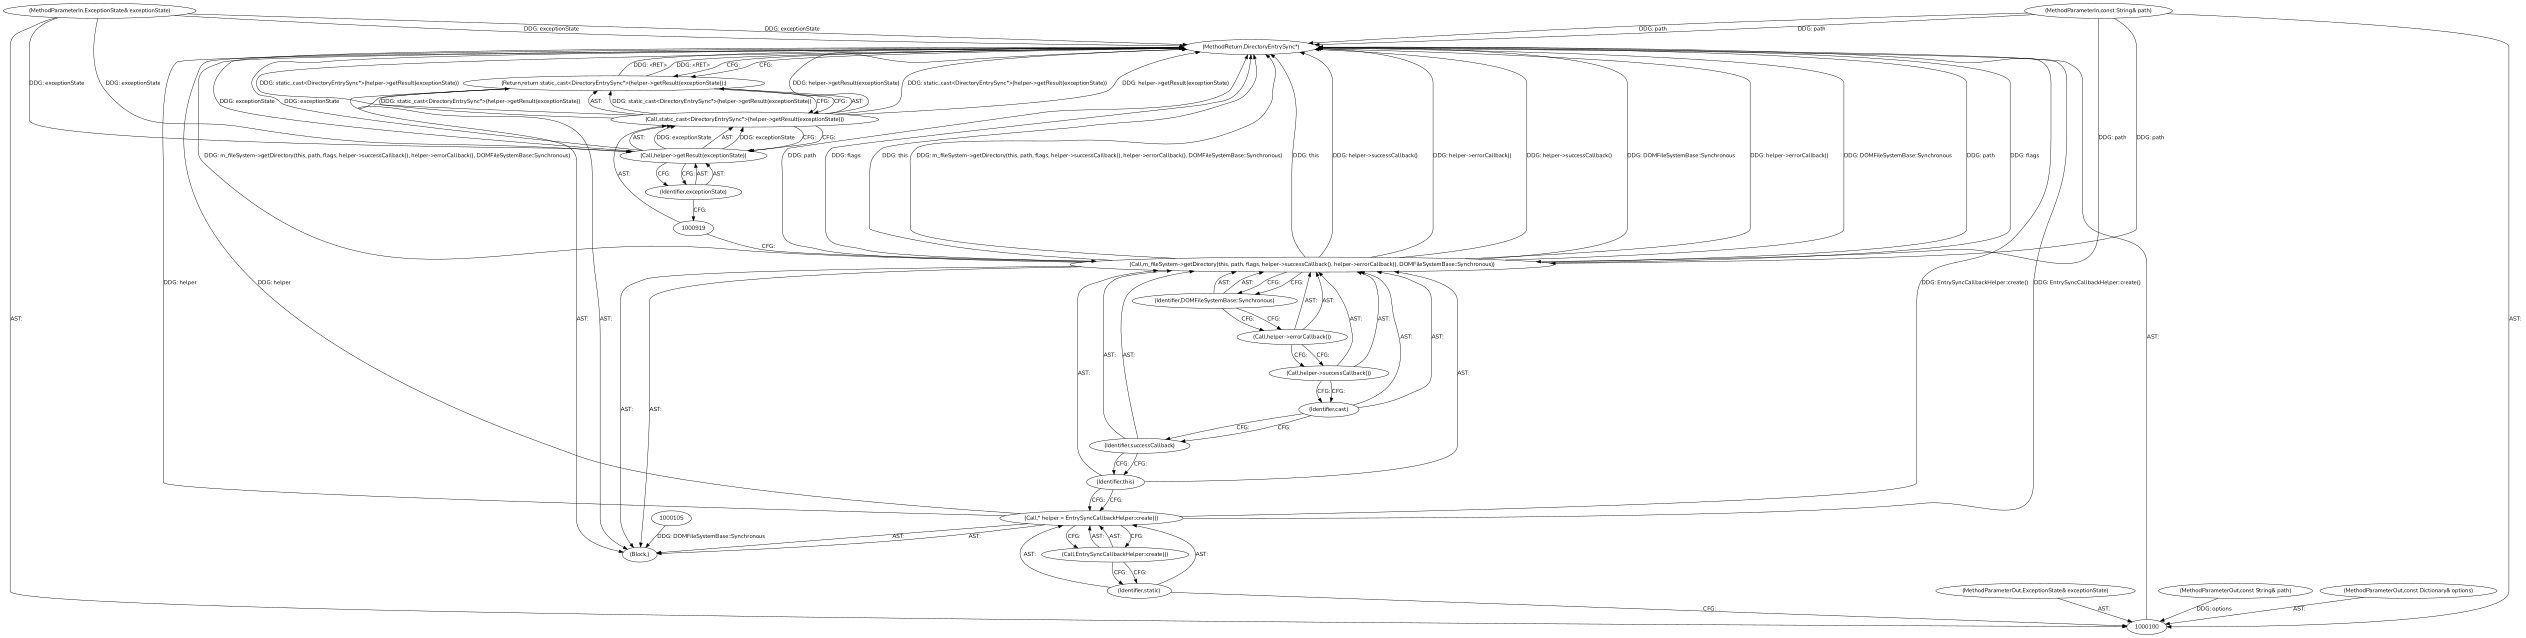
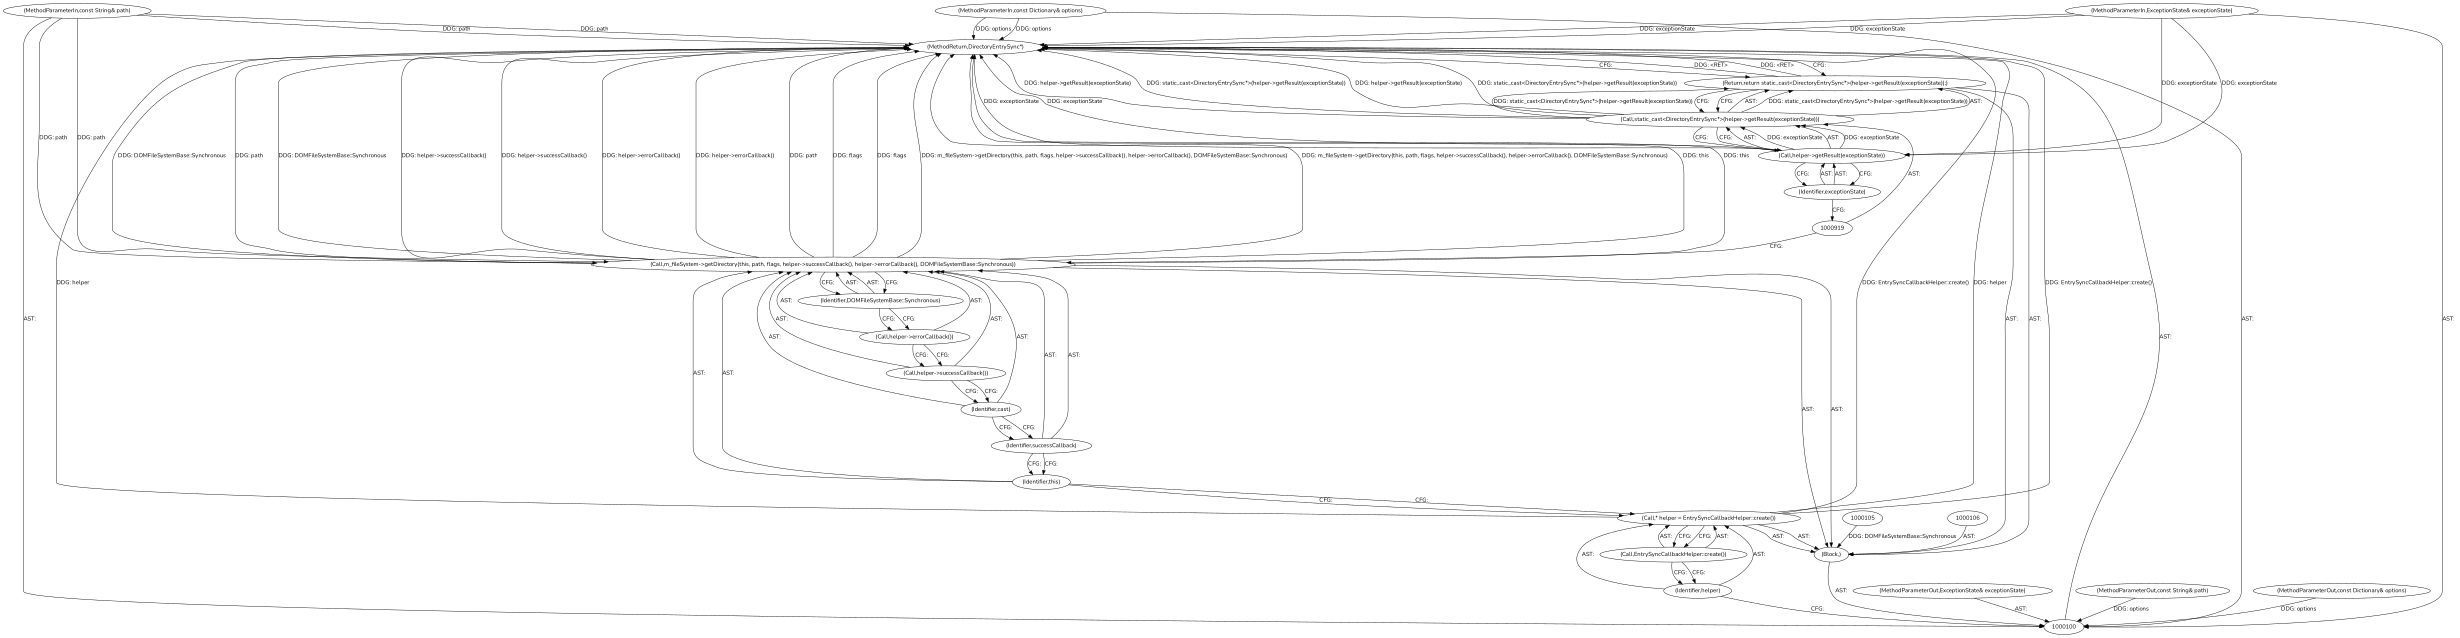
none -> (1021, 11)
none -> (1968, 518)
(1139, 591) -> (1698, 591)
(2300, 609) -> (2299, 609)
none -> (1918, 616)
